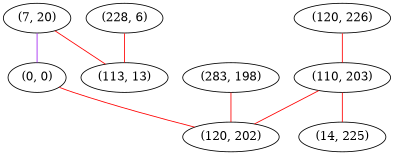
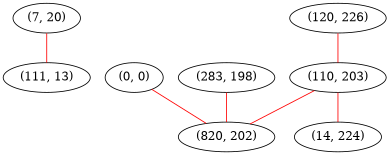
(125, 18) -> none
(37, 48) -> none
(125, 78) -> (47, 78)
(231, 137) -> (227, 137)
(342, 137) -> (338, 137)
